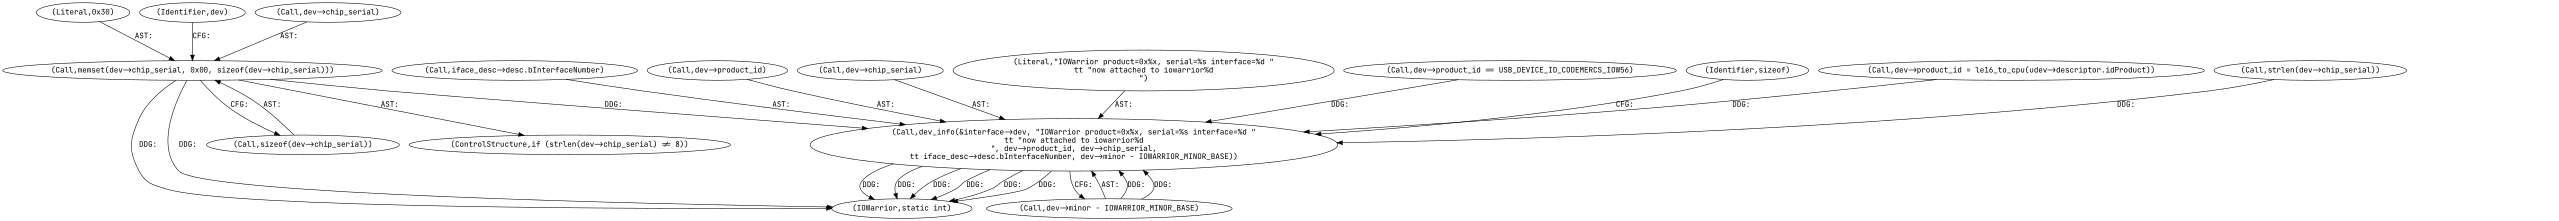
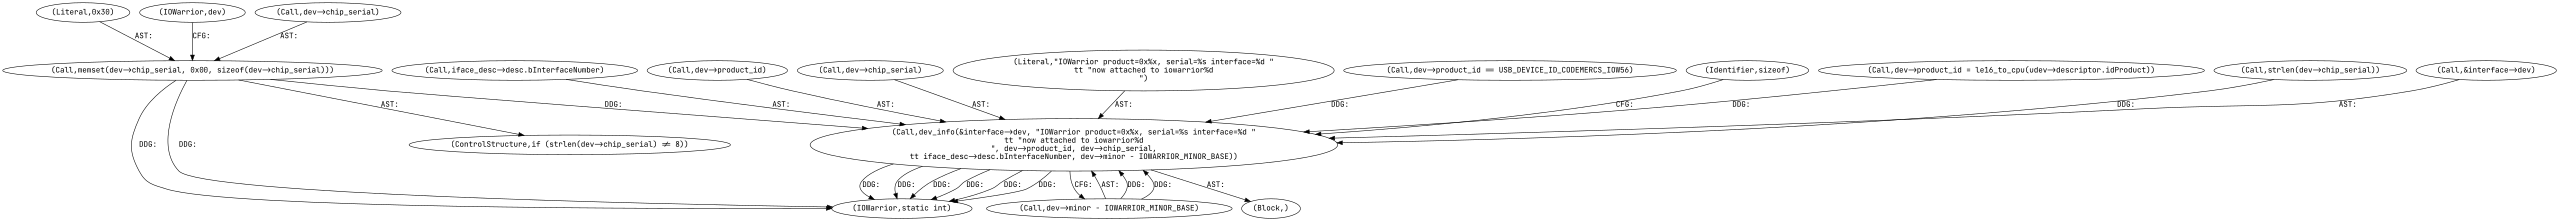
(192, 13) -> (192, 13)
none -> (2486, 70)
(303, 145) -> none
none -> (1271, 209)
